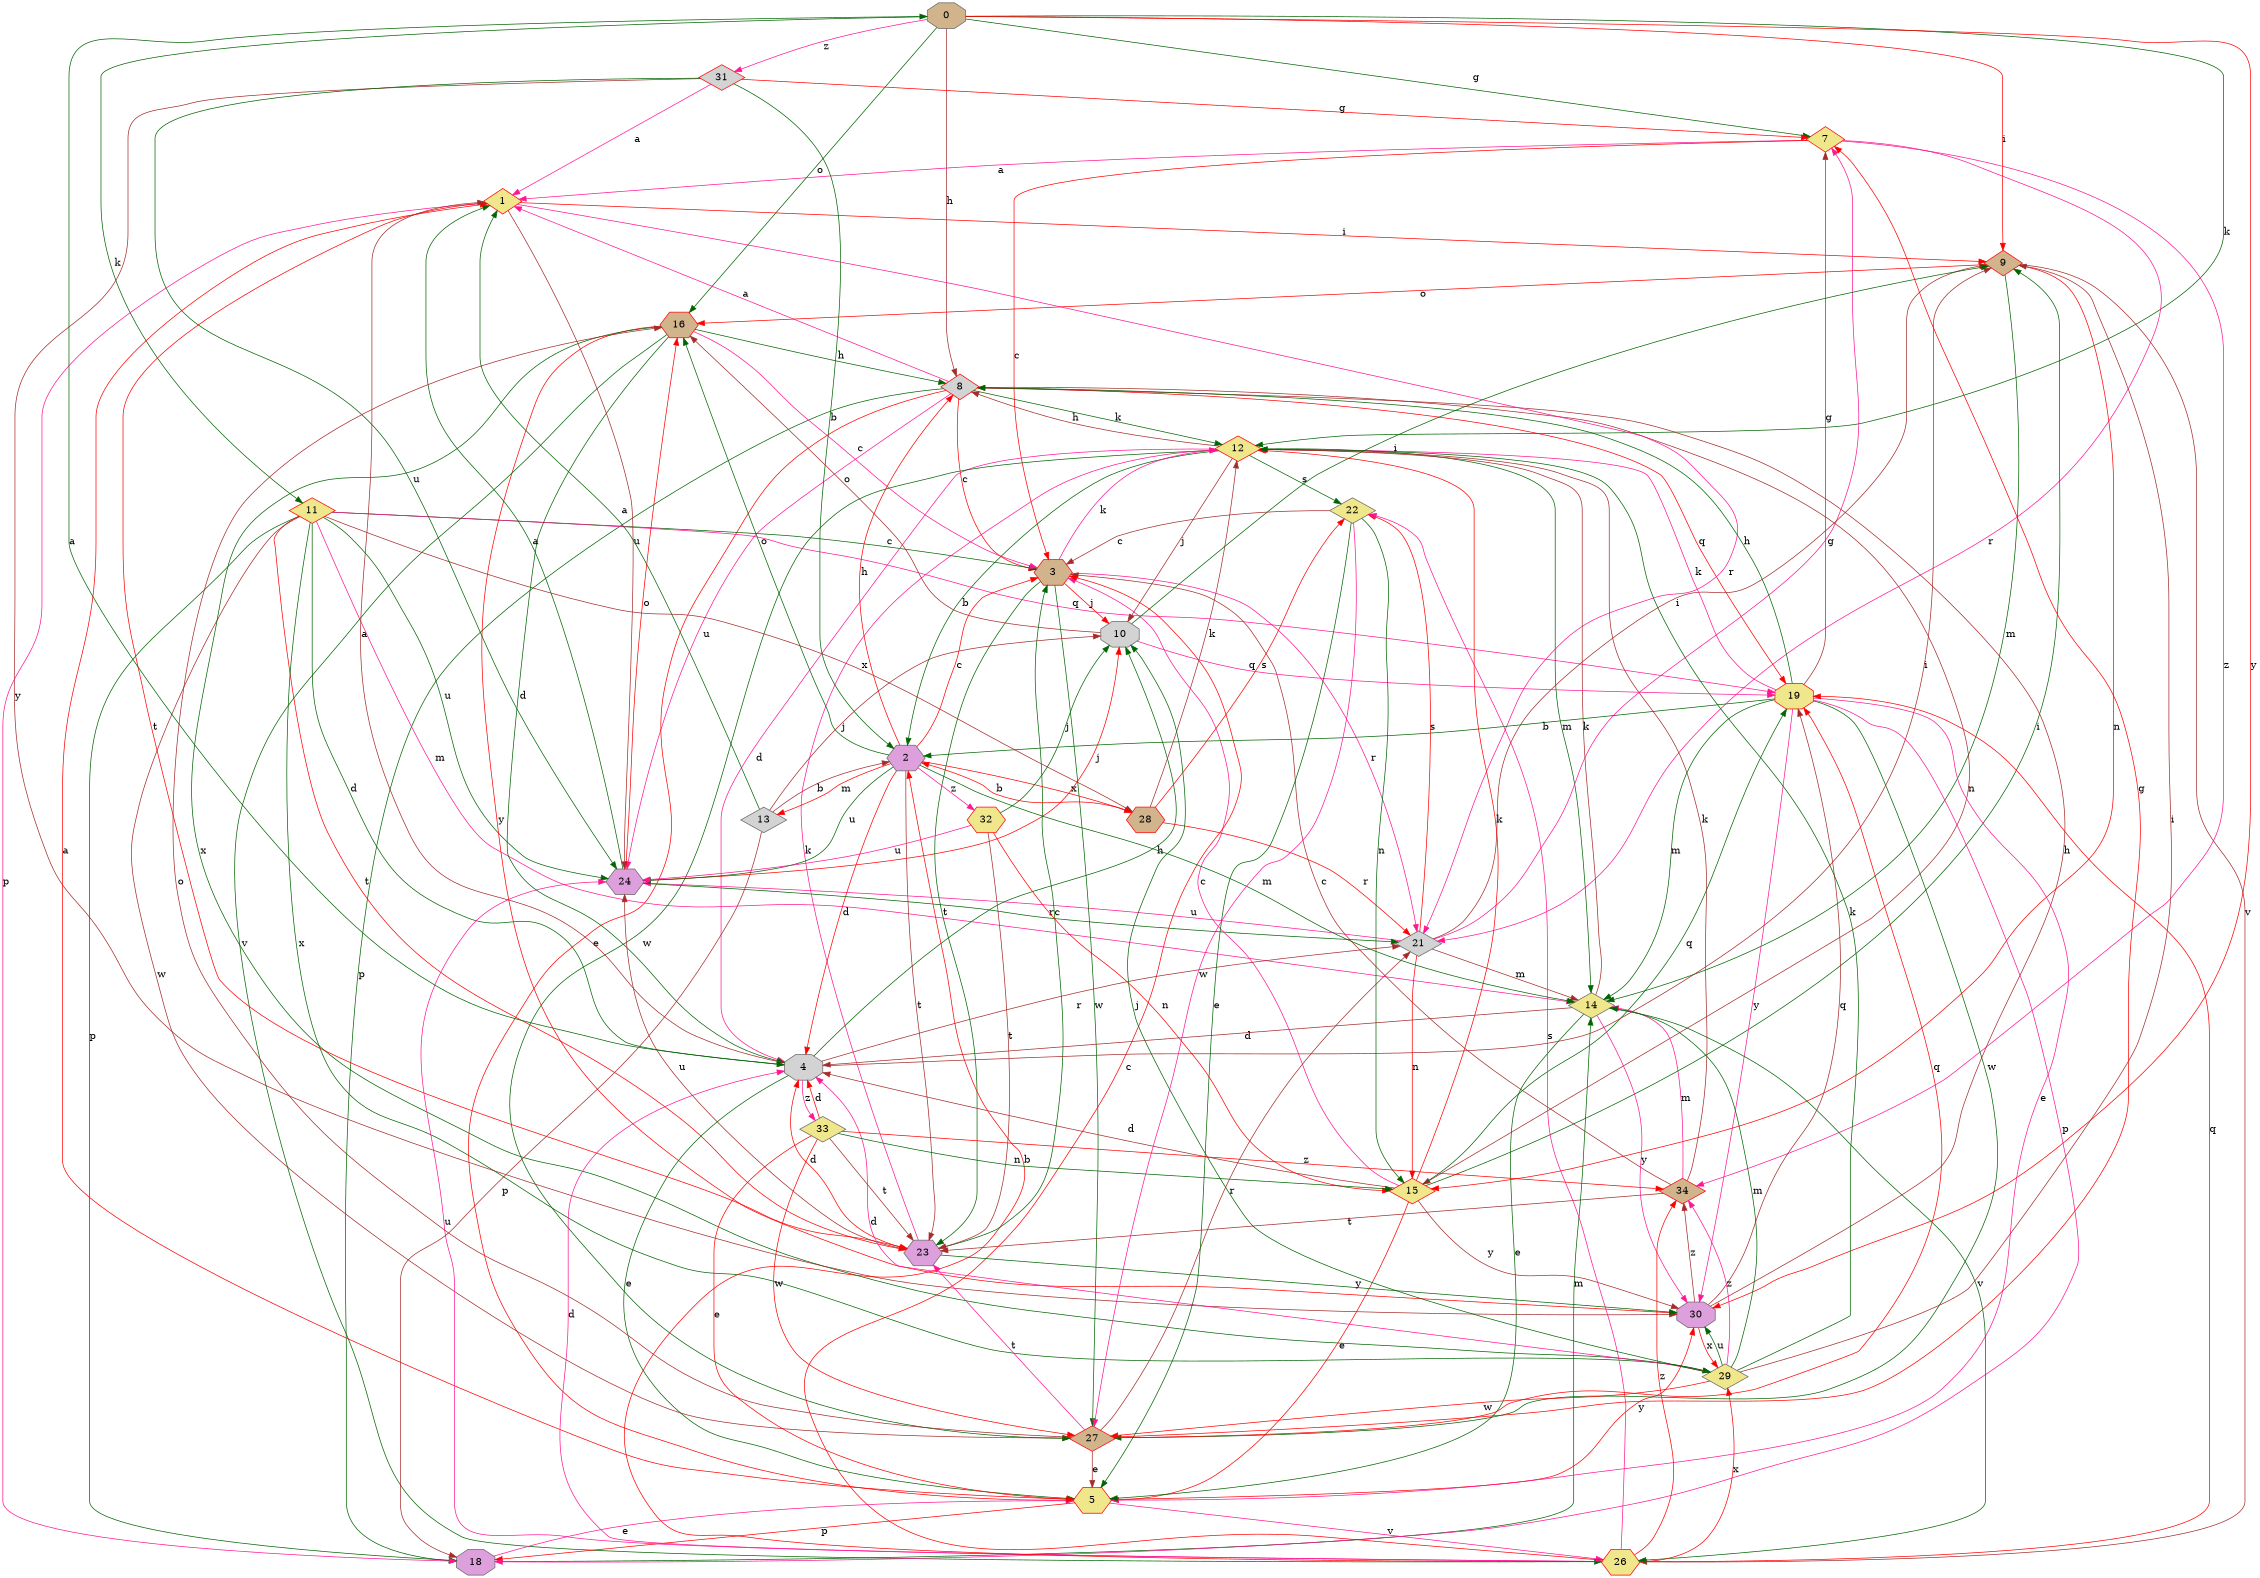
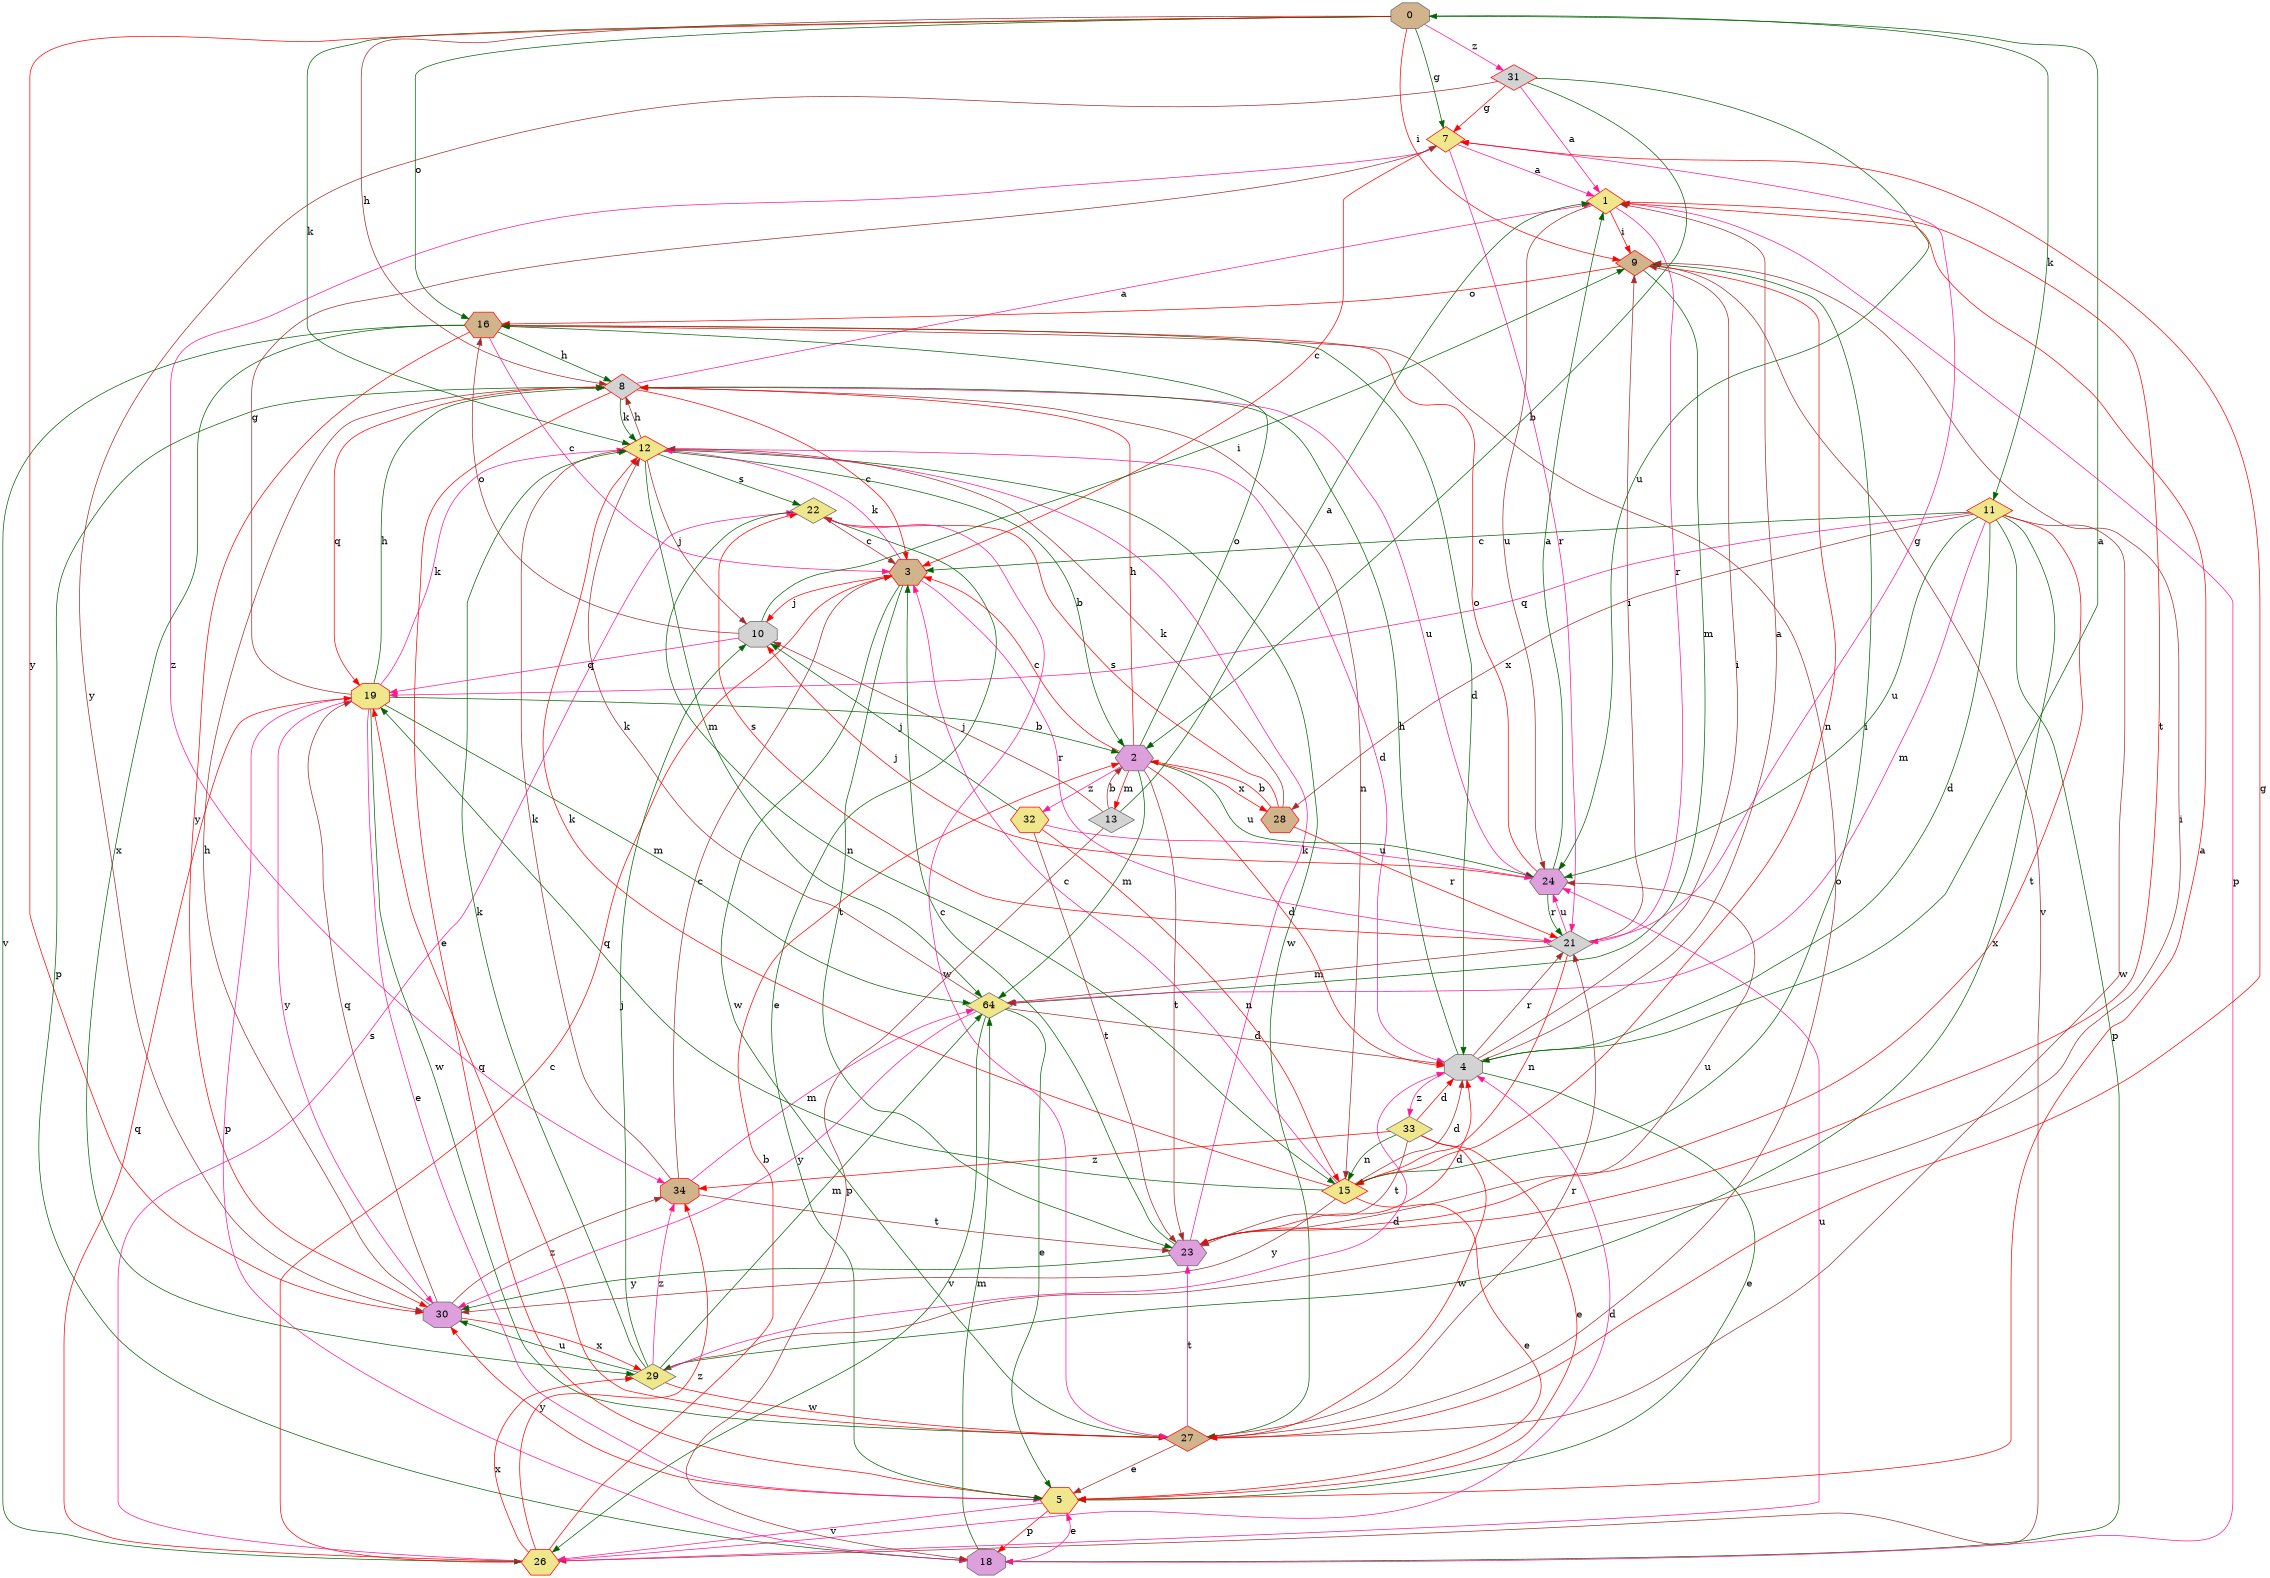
(1063, 882) -> (1293, 433)
(1591, 1006) -> (989, 1006)
(1682, 1191) -> (680, 1191)
